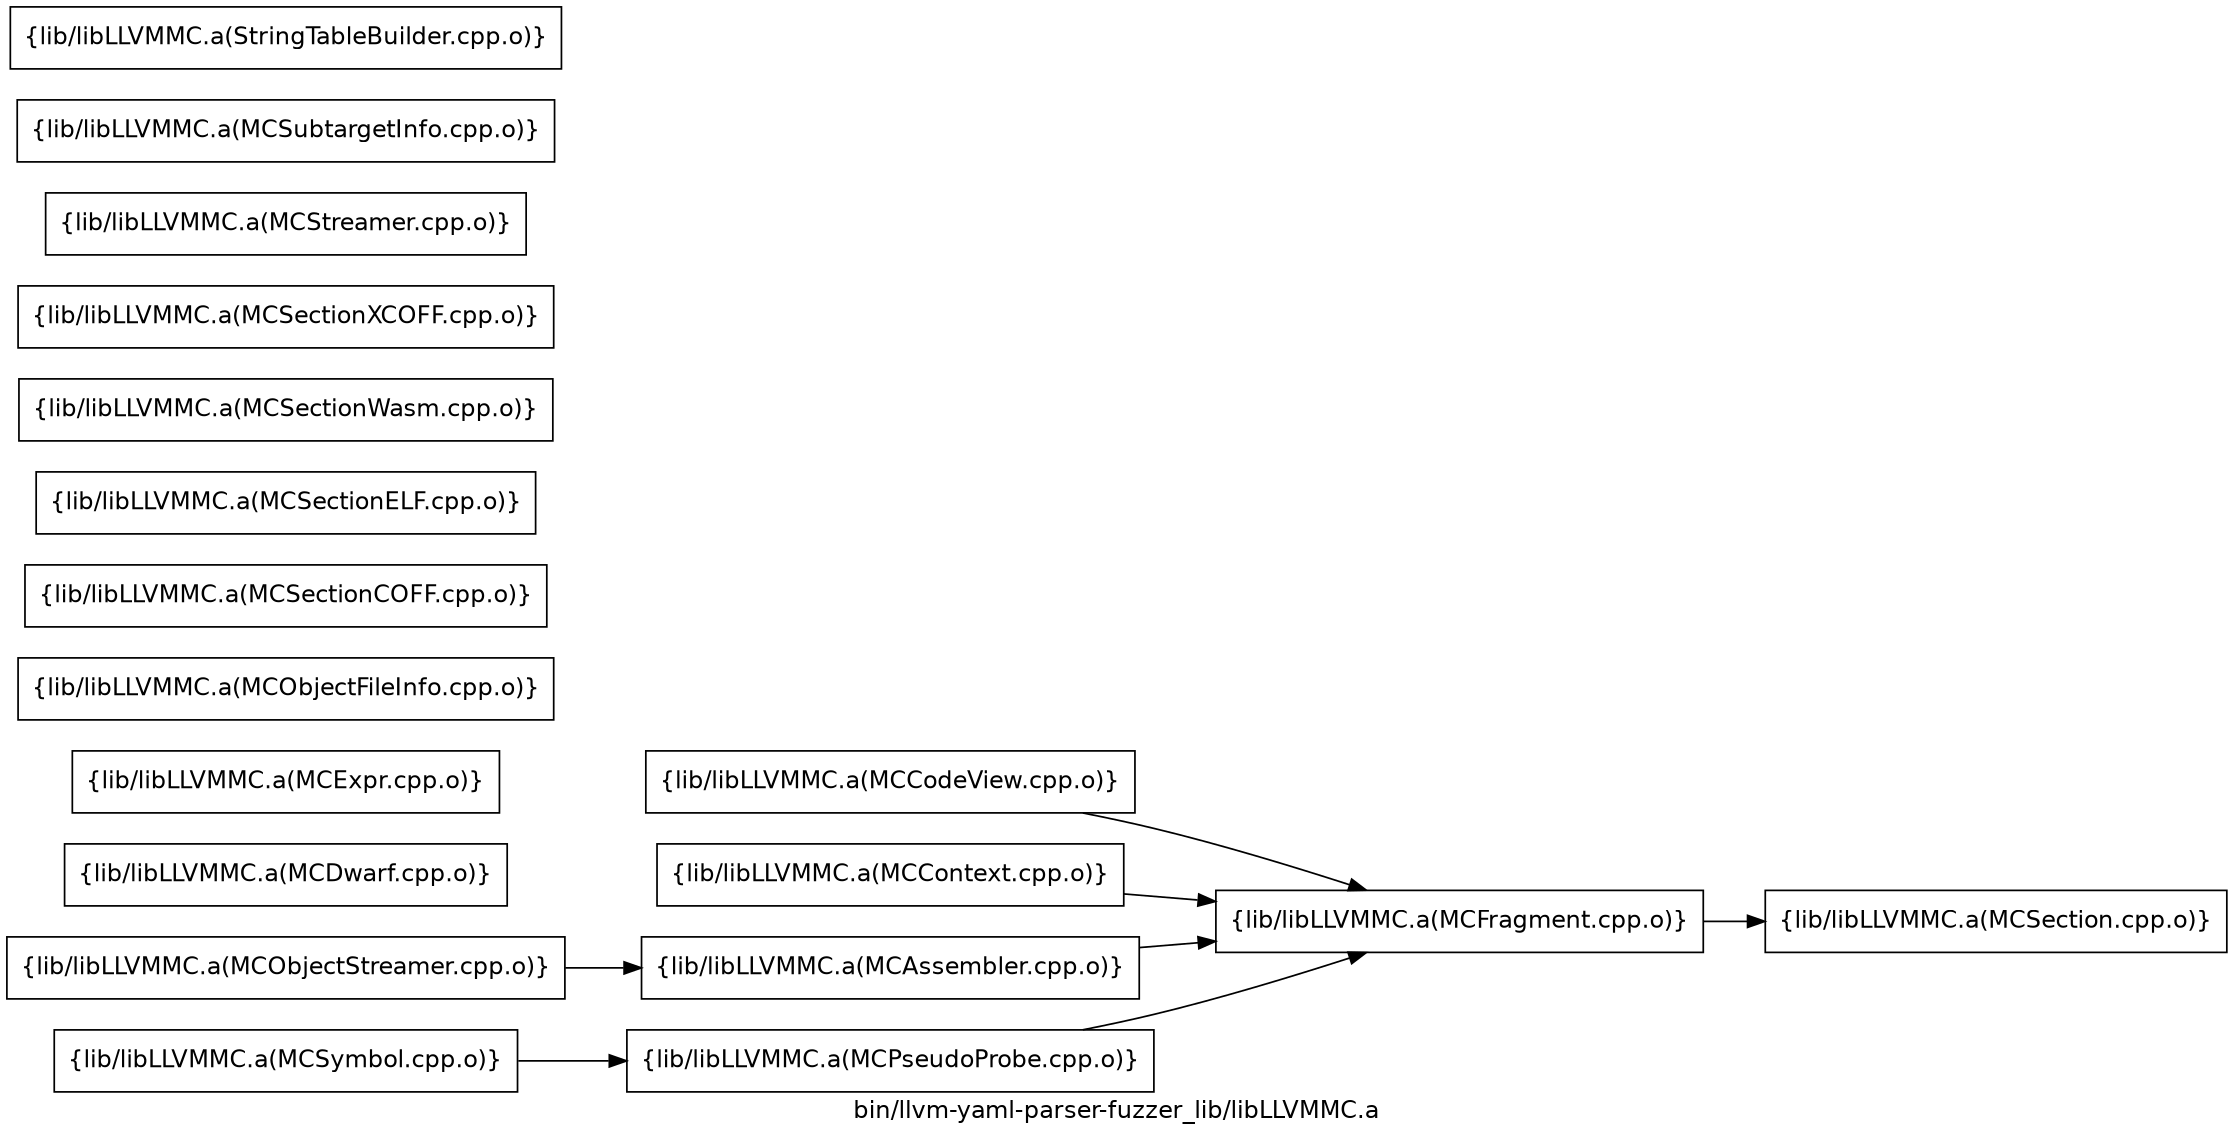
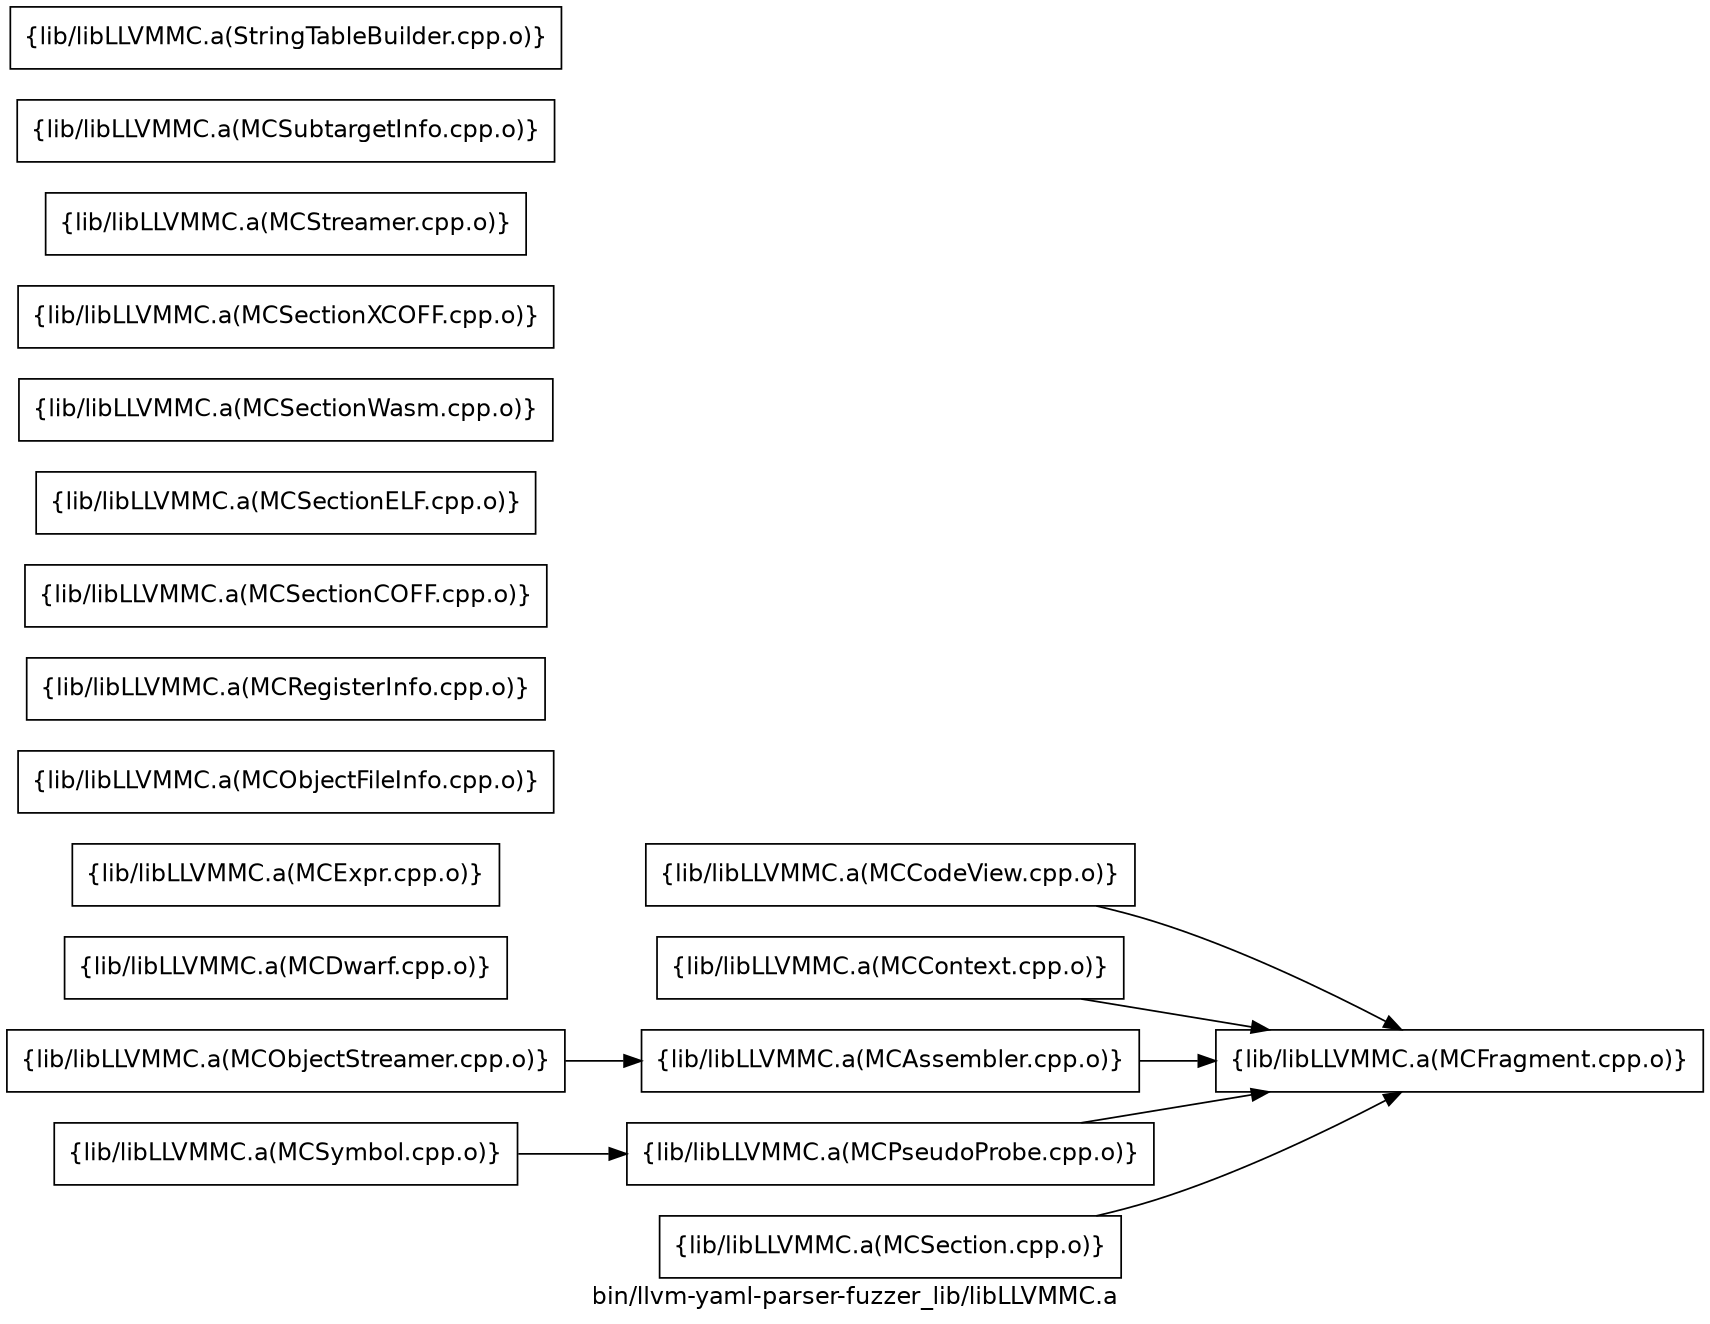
none -> (286, 689)
(1725, 921) -> (1245, 1167)
